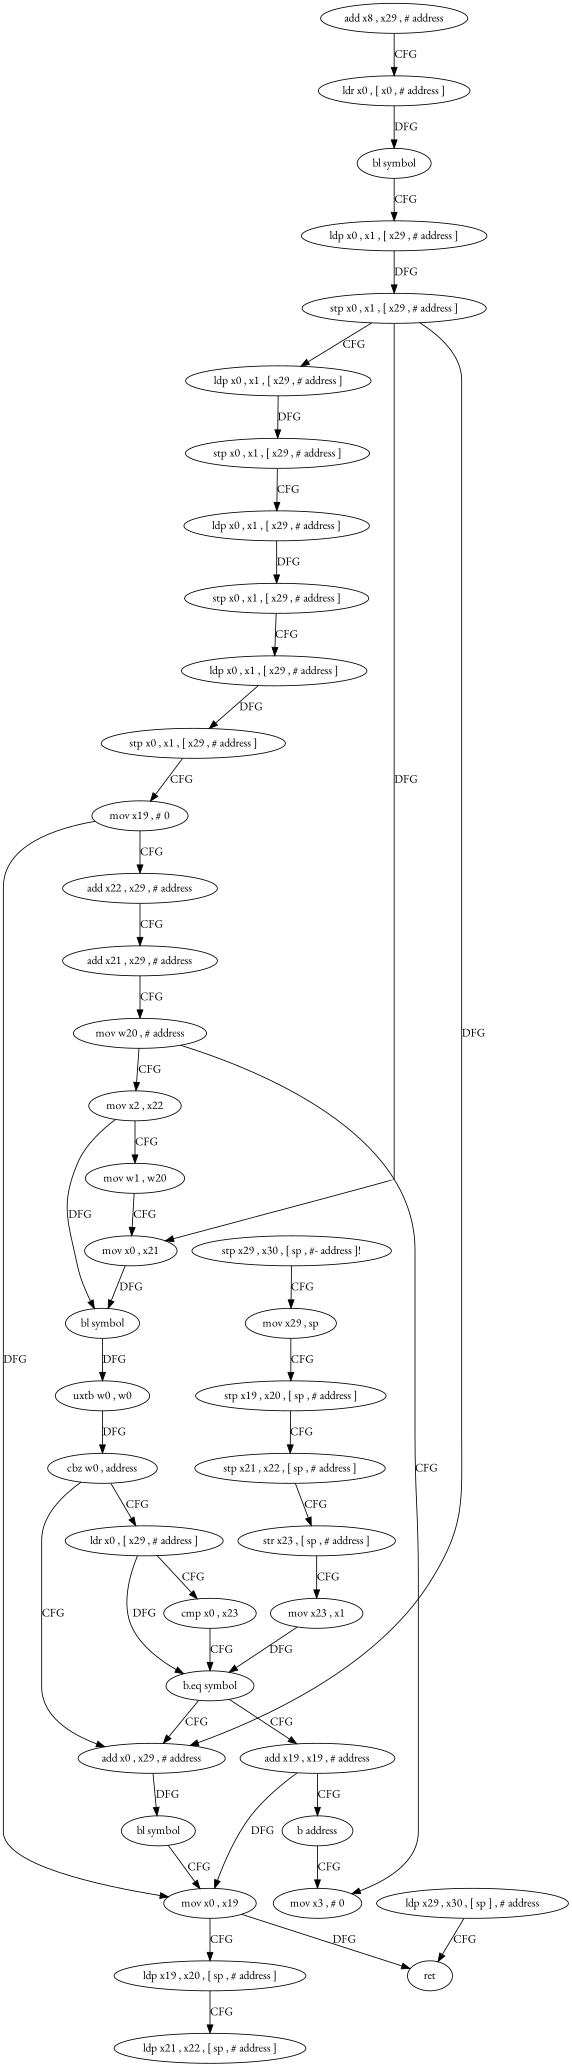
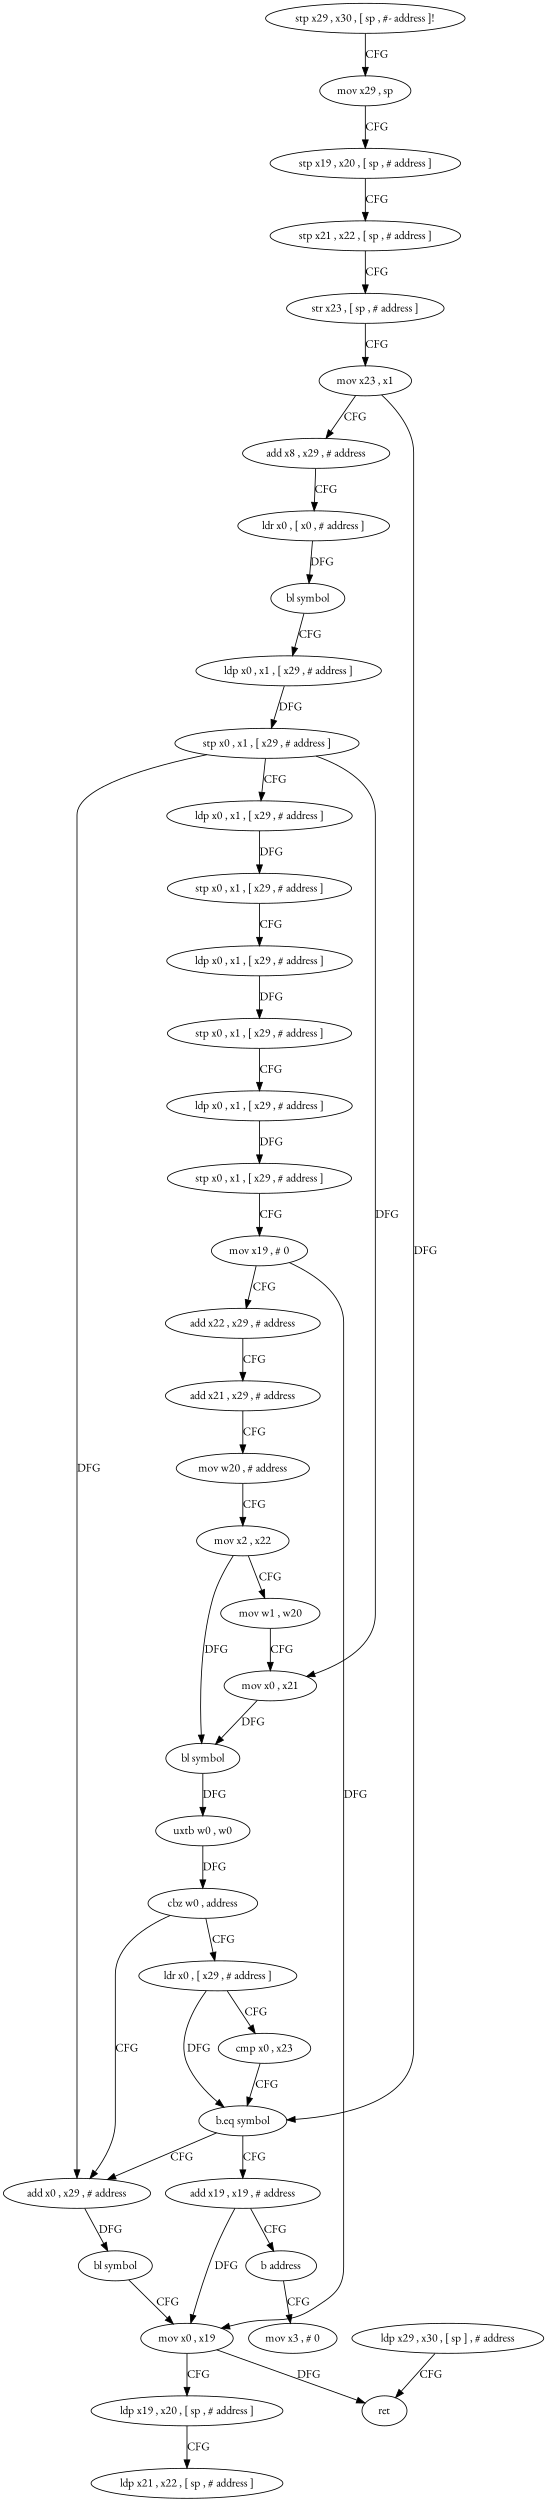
none -> (343, 413)
(415, 1419) -> none
